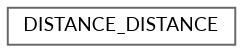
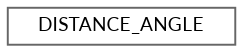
(122, 26) -> (122, 26)
